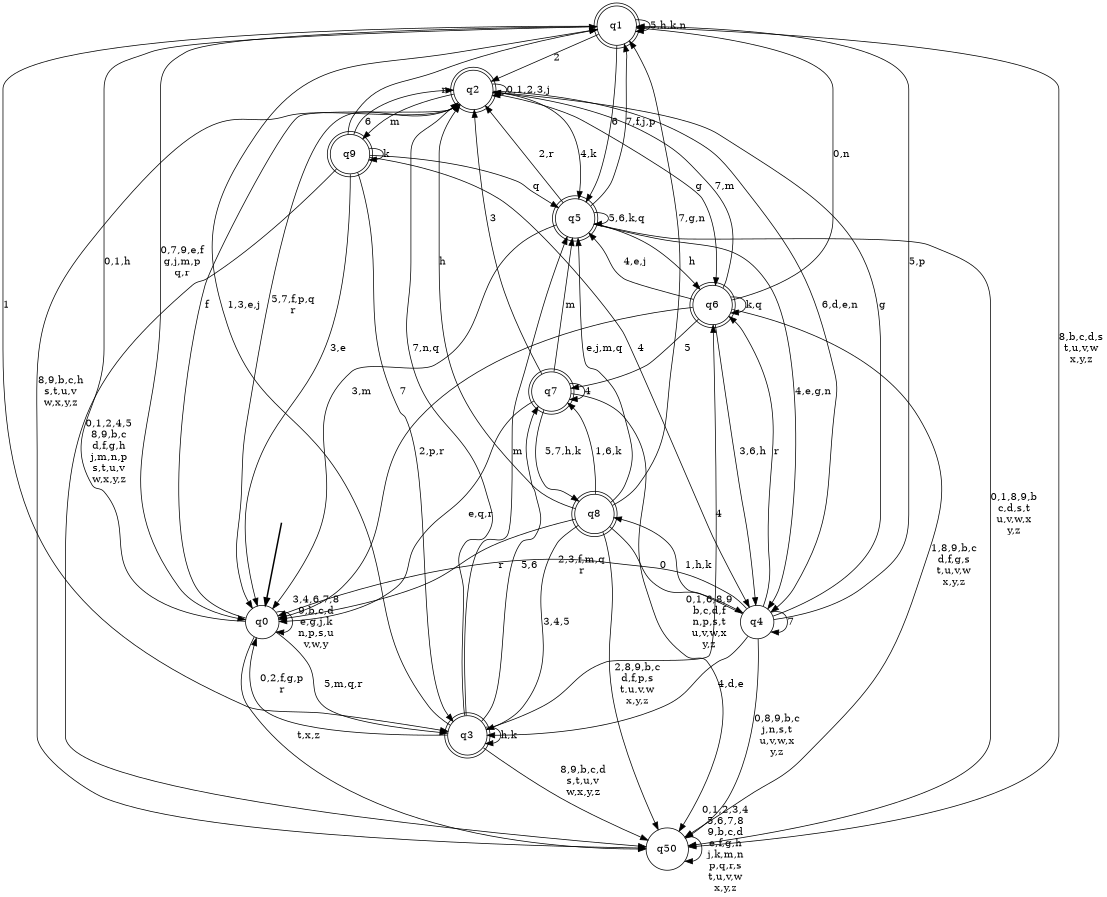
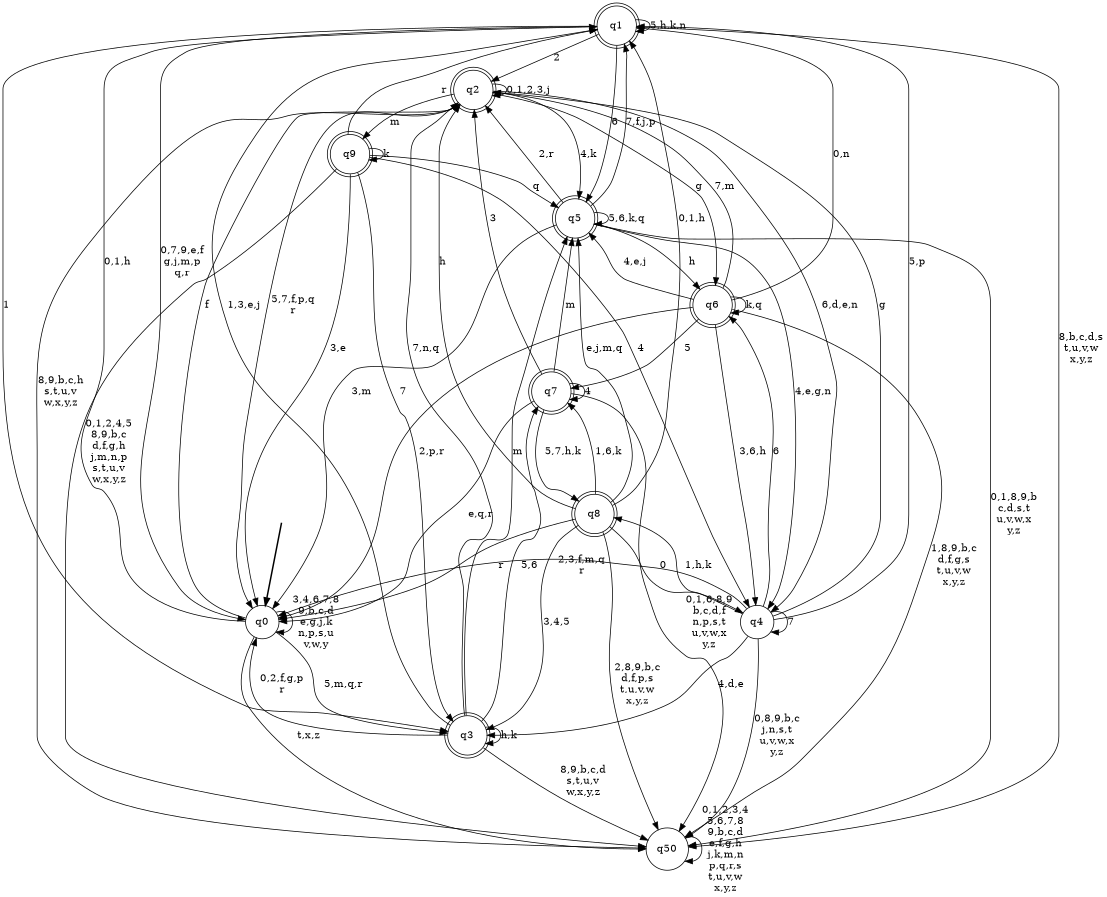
(393, 100) -> none
(692, 218) -> (692, 218)
(776, 452) -> (776, 452)
(714, 616) -> none
